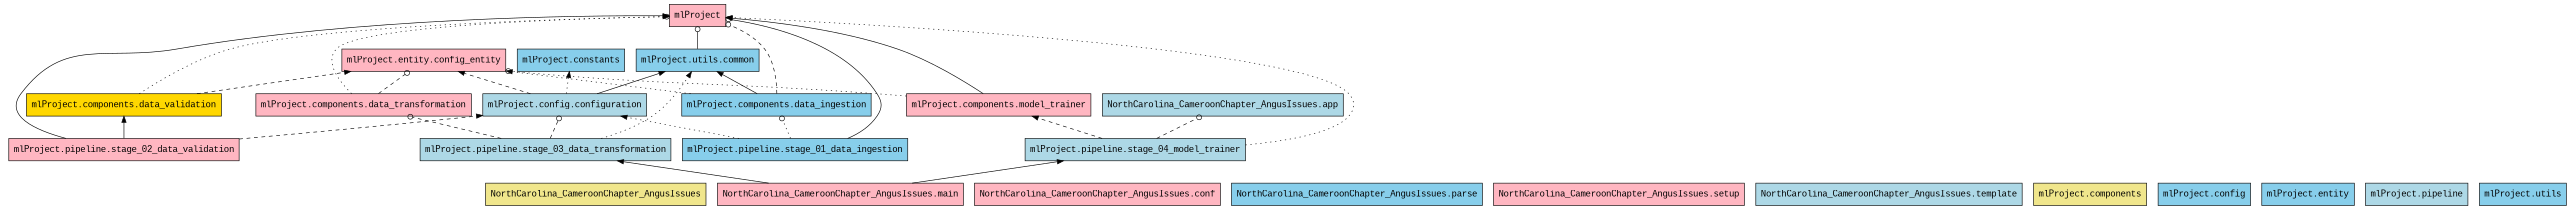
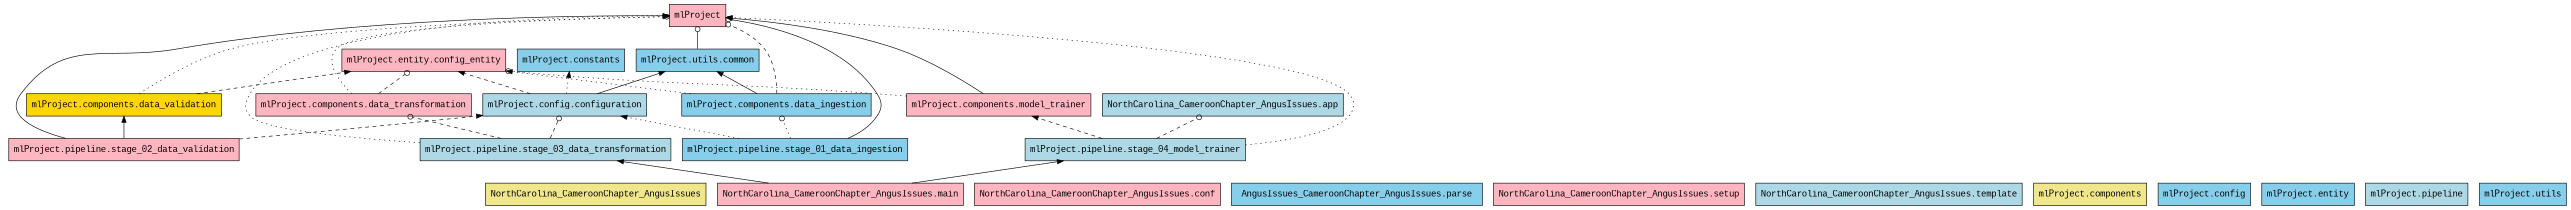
(651, 117) -> (321, 51)
(1357, 194) -> (1357, 194)
